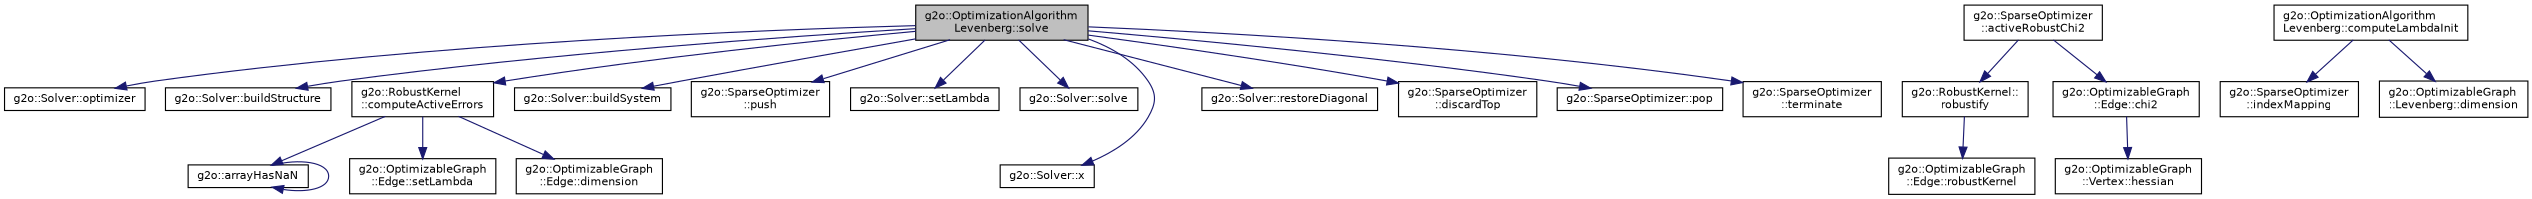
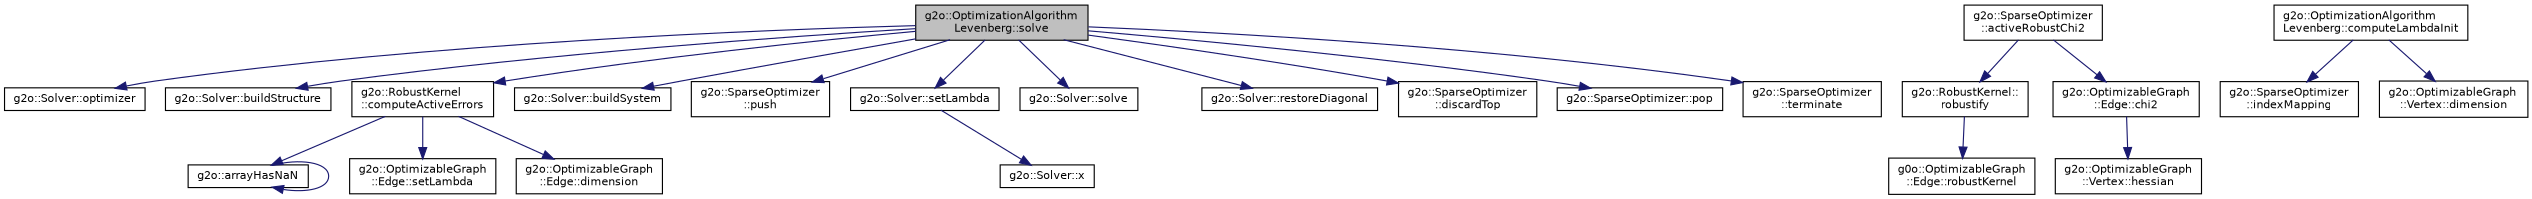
(1154, 98) -> (981, 135)
(2454, 99) -> (2454, 99)
(1962, 176) -> (1962, 176)
